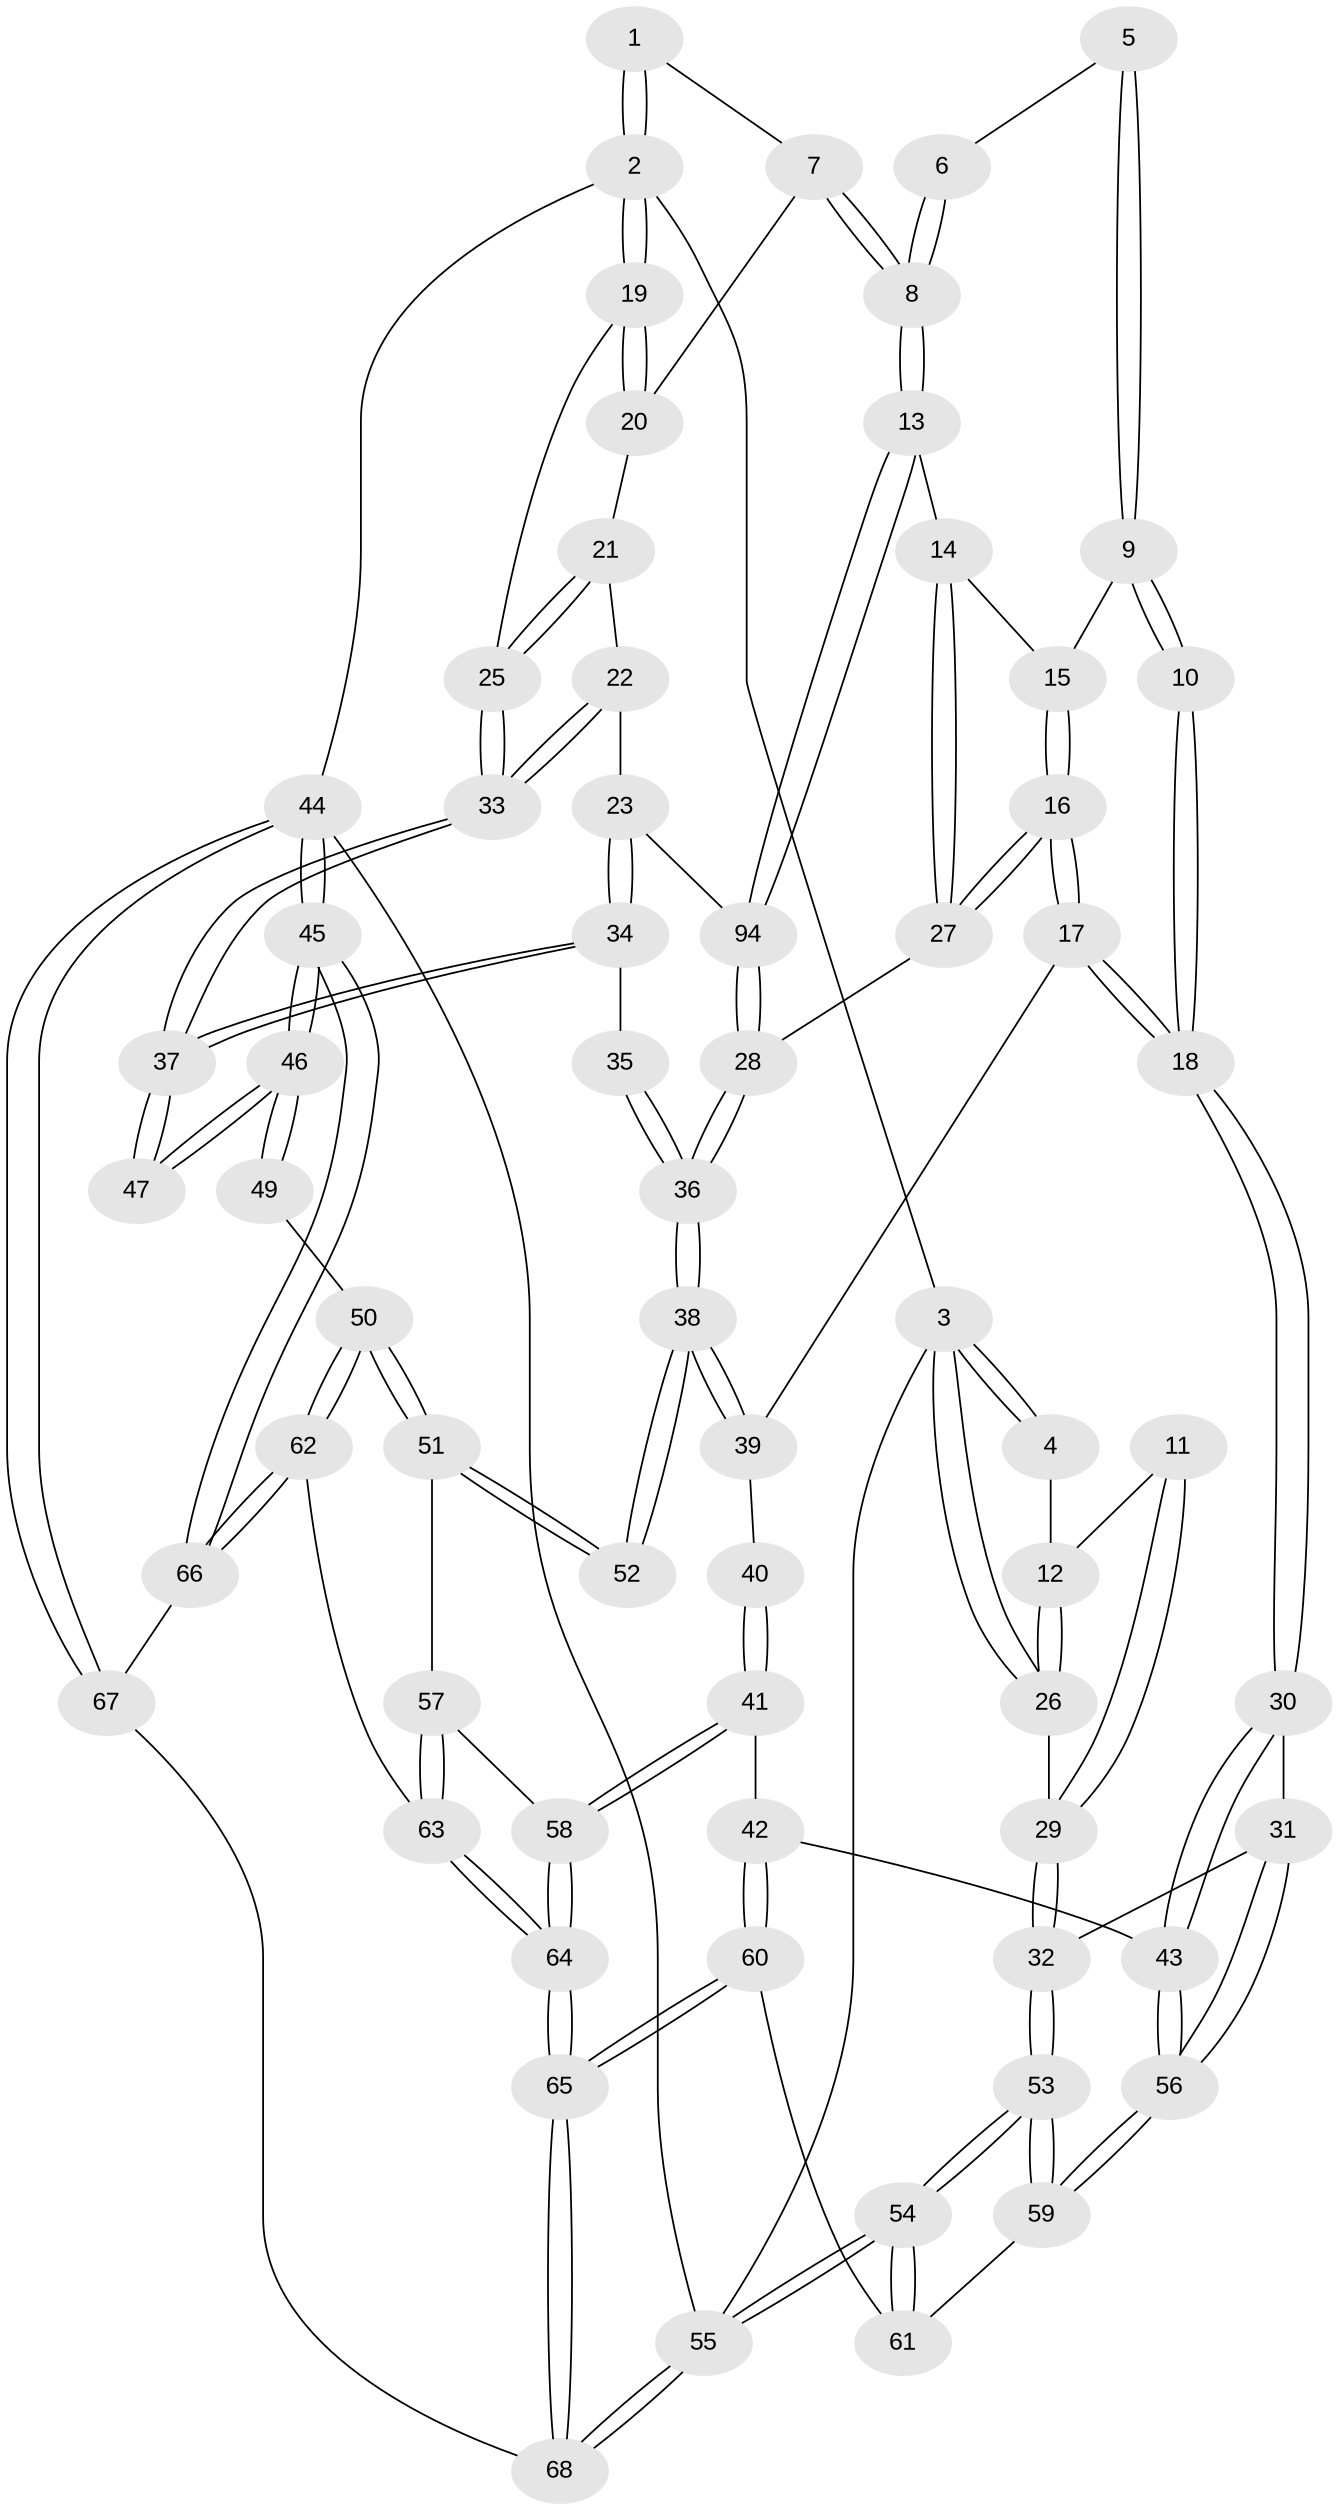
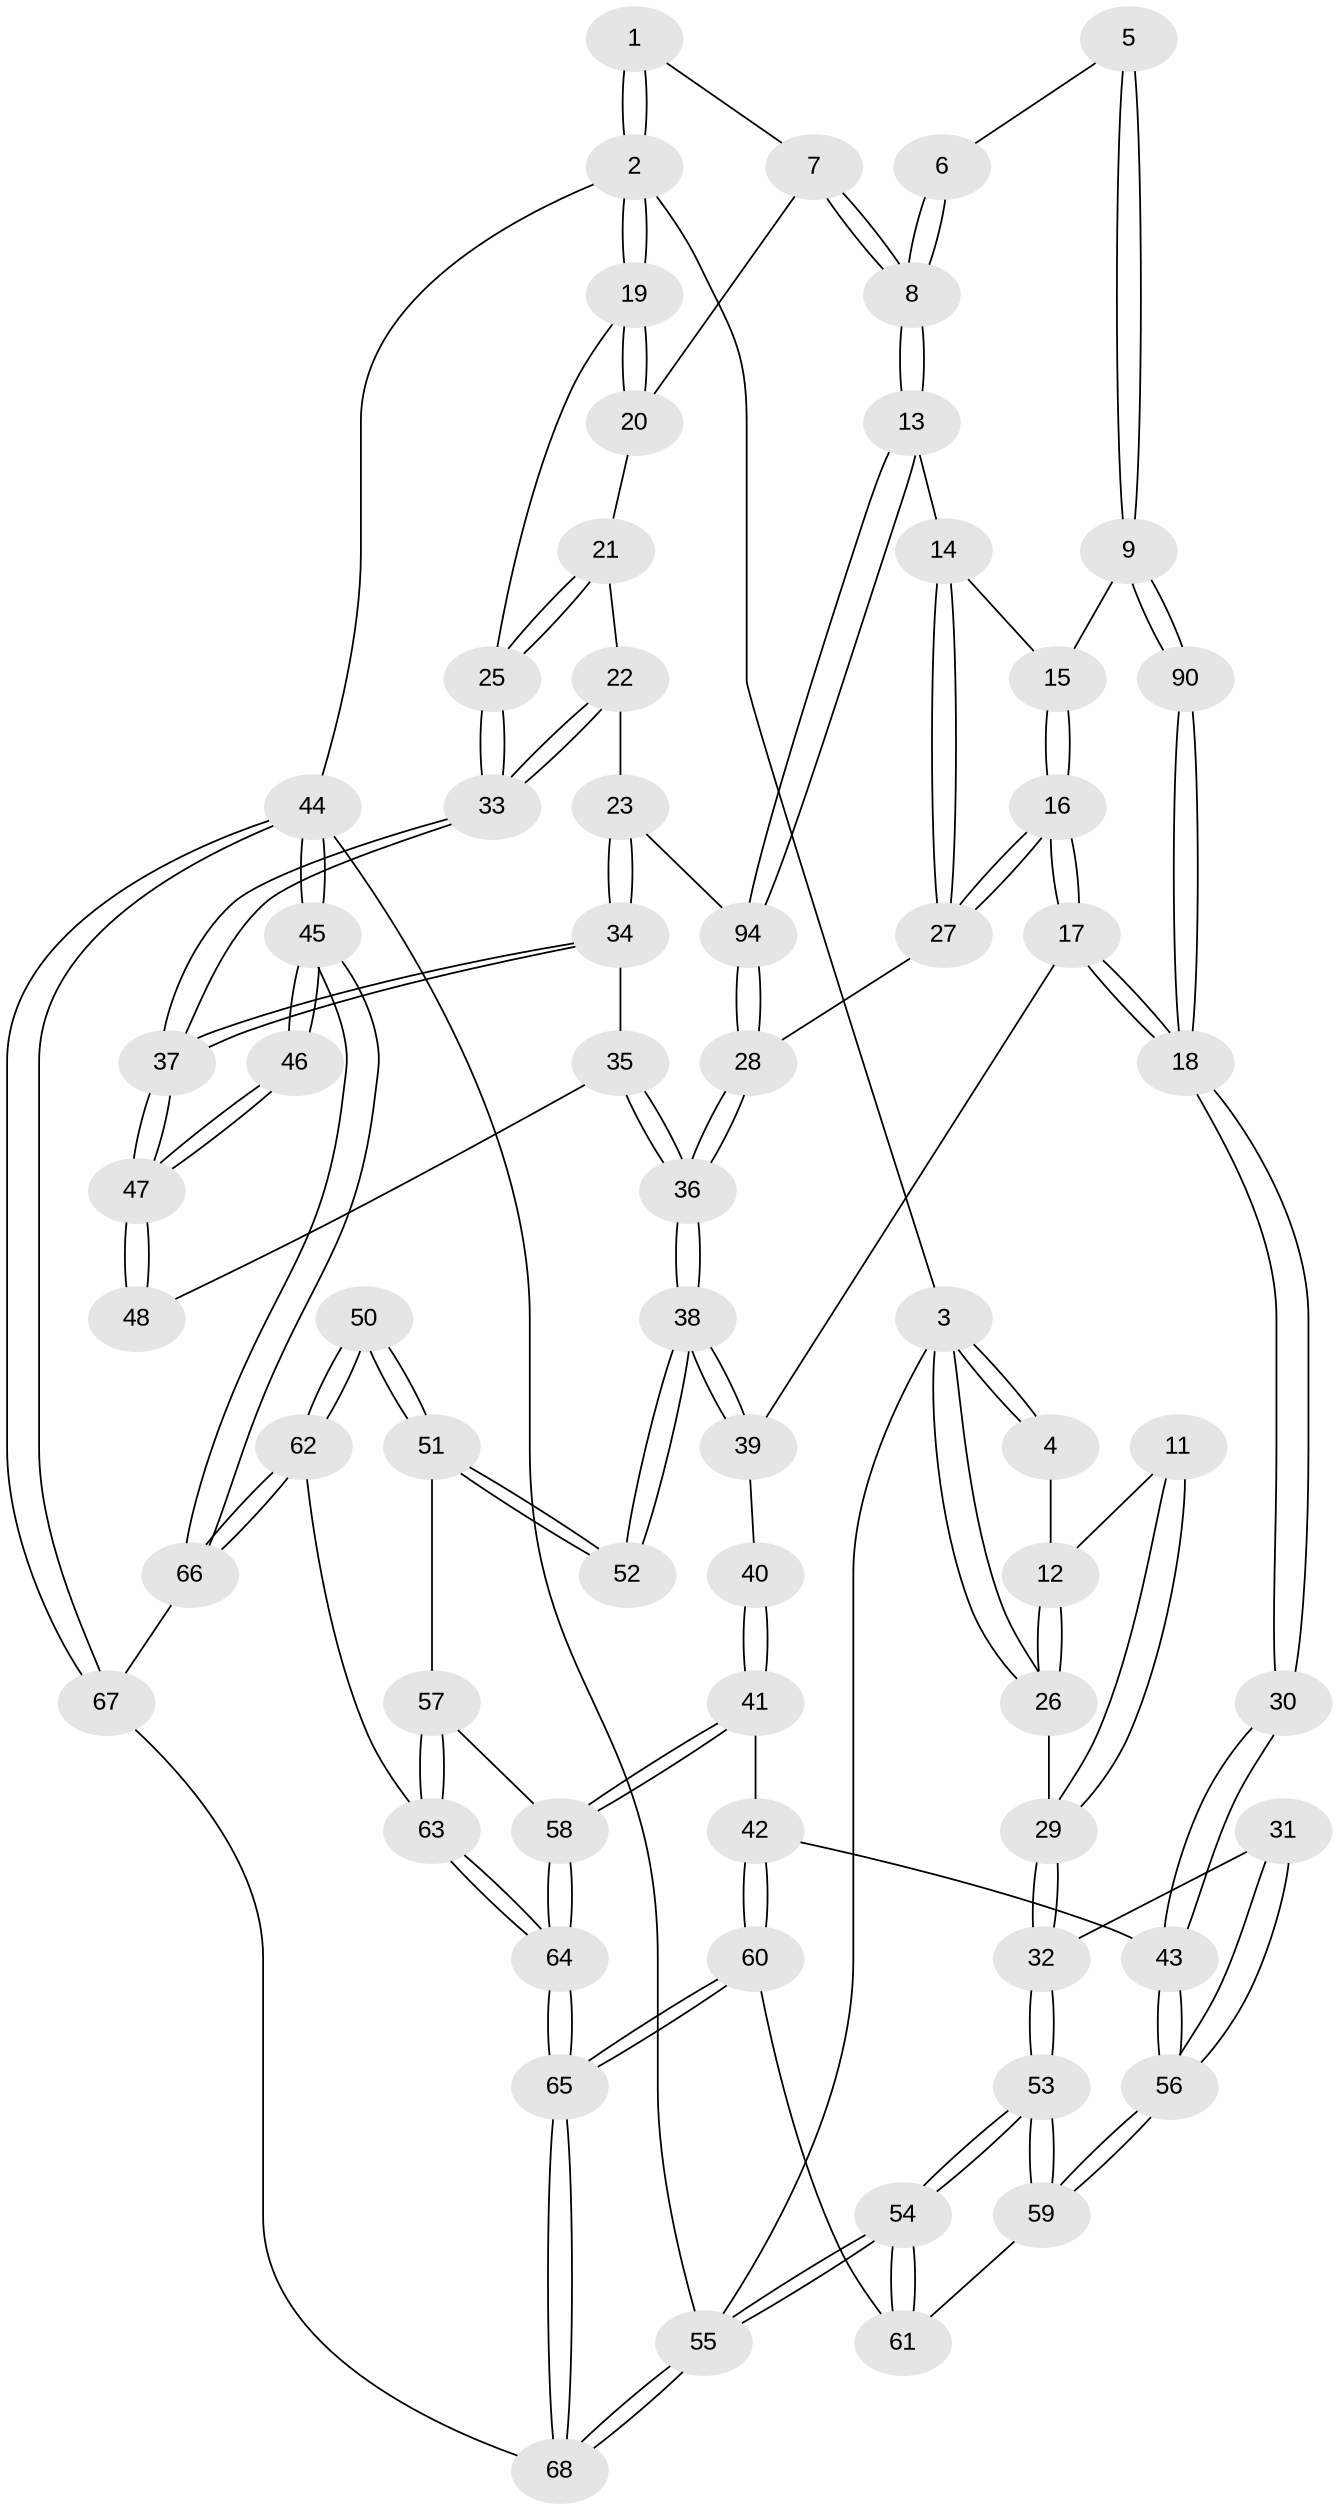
(1186, 679) -> (1186, 679)
(265, 1191) -> none
none -> (137, 1319)
(1284, 1767) -> none
